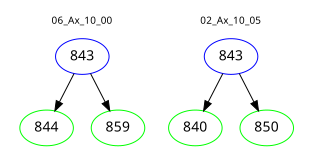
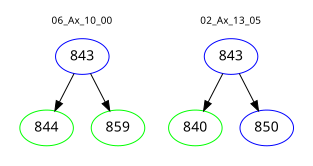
(231, 21) -> (231, 21)
(267, 128) -> (267, 128)
